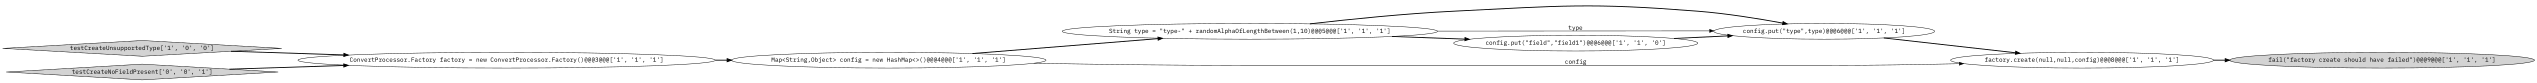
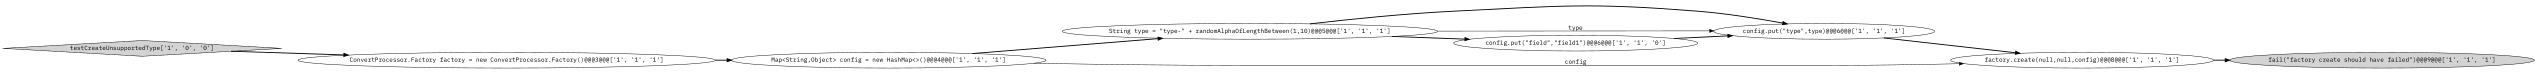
(142, 72) -> none
